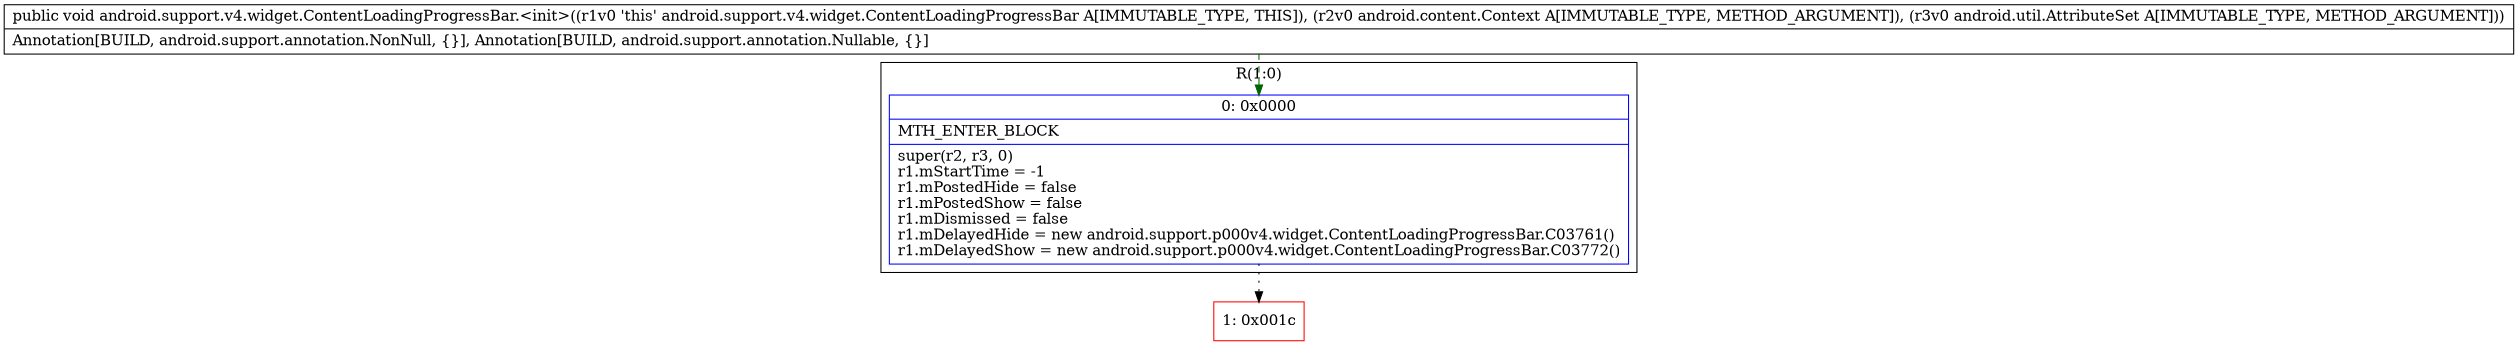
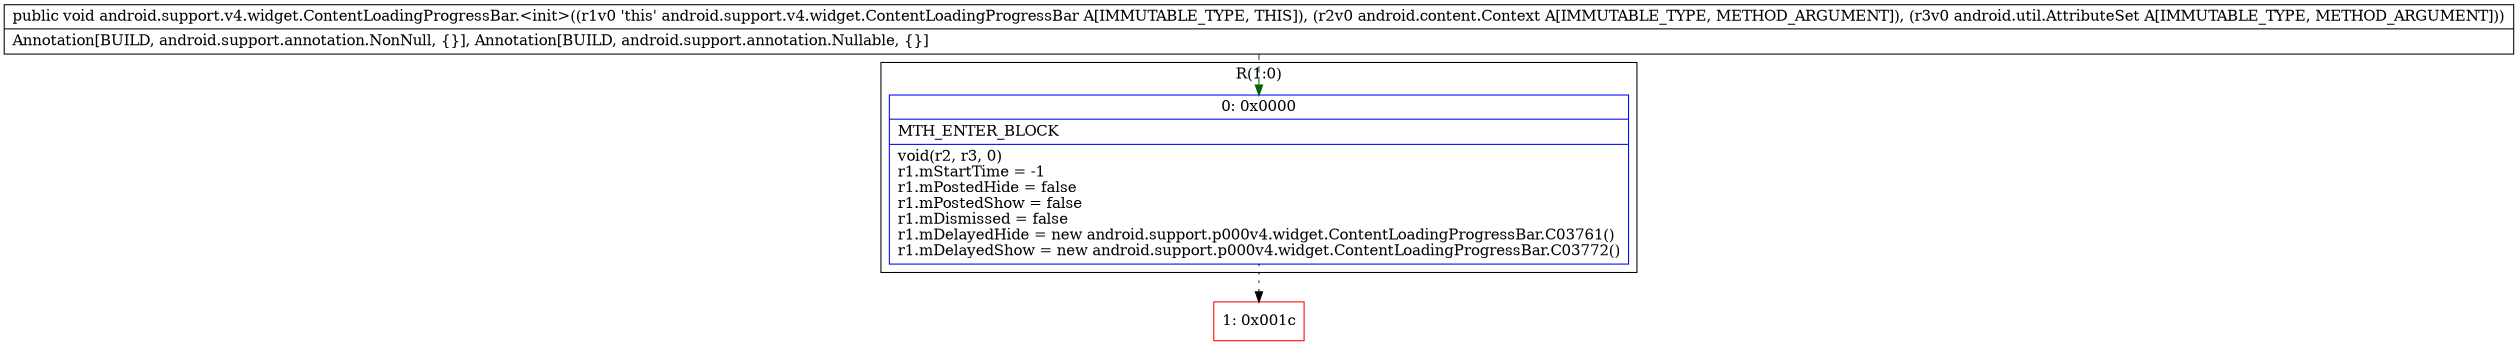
(955, 156) -> (950, 156)
